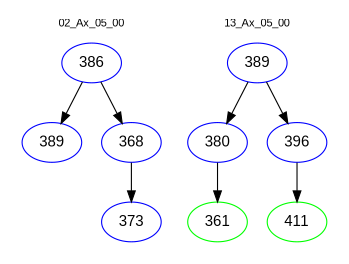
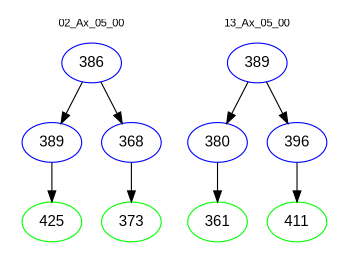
none -> (52, 222)
(131, 222) -> (131, 222)
